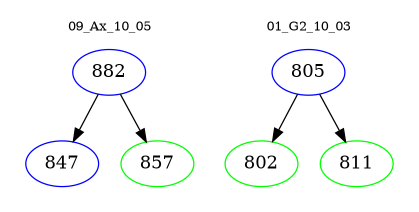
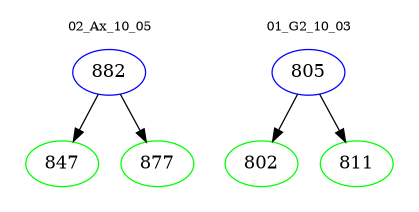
(110, 27) -> (110, 27)
(62, 164) -> (62, 164)
(157, 164) -> (157, 164)
